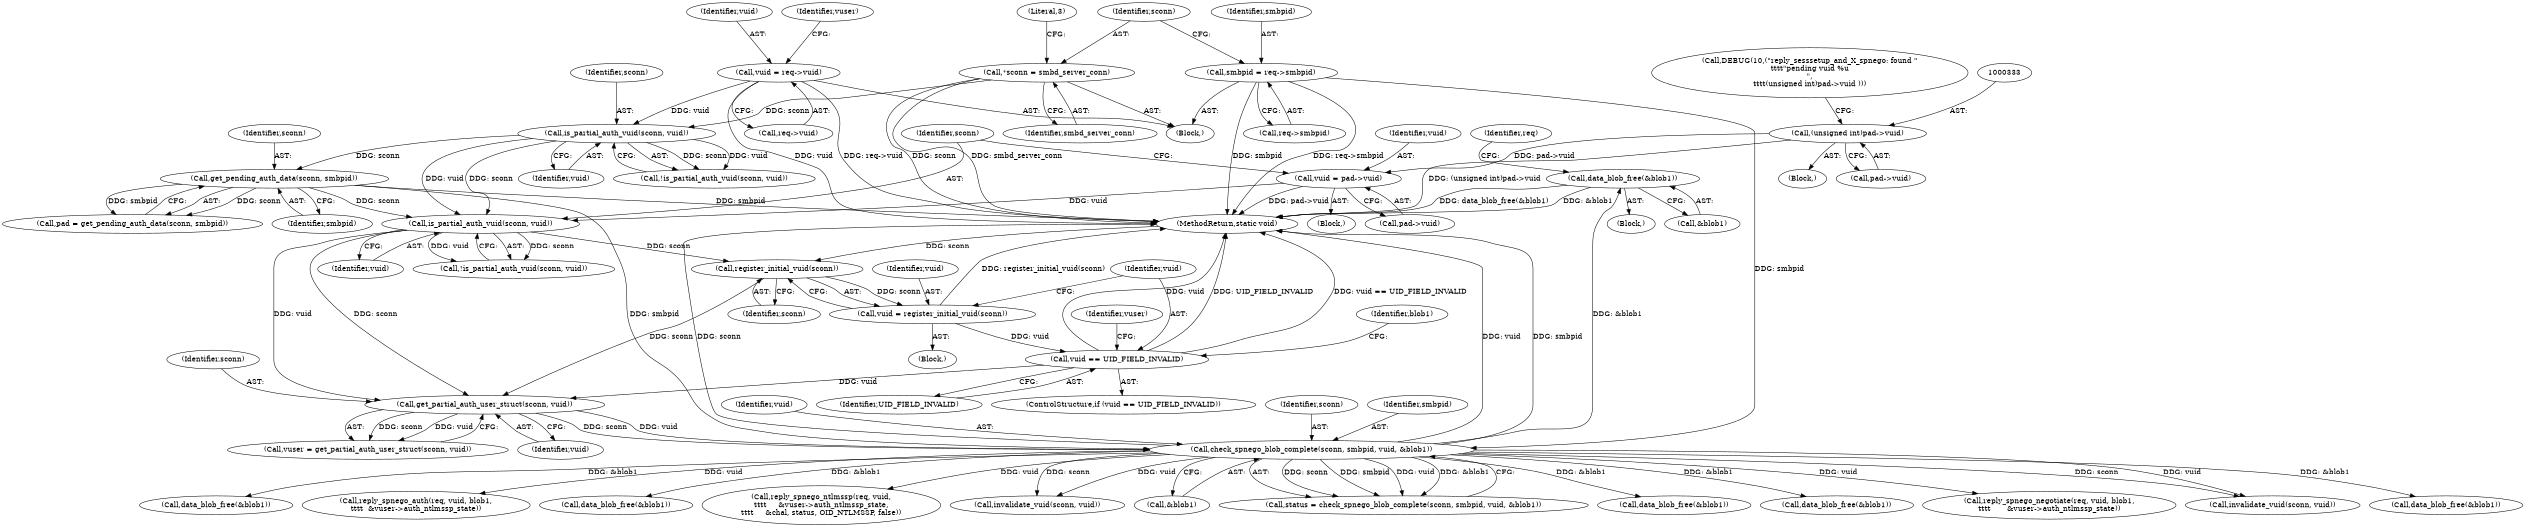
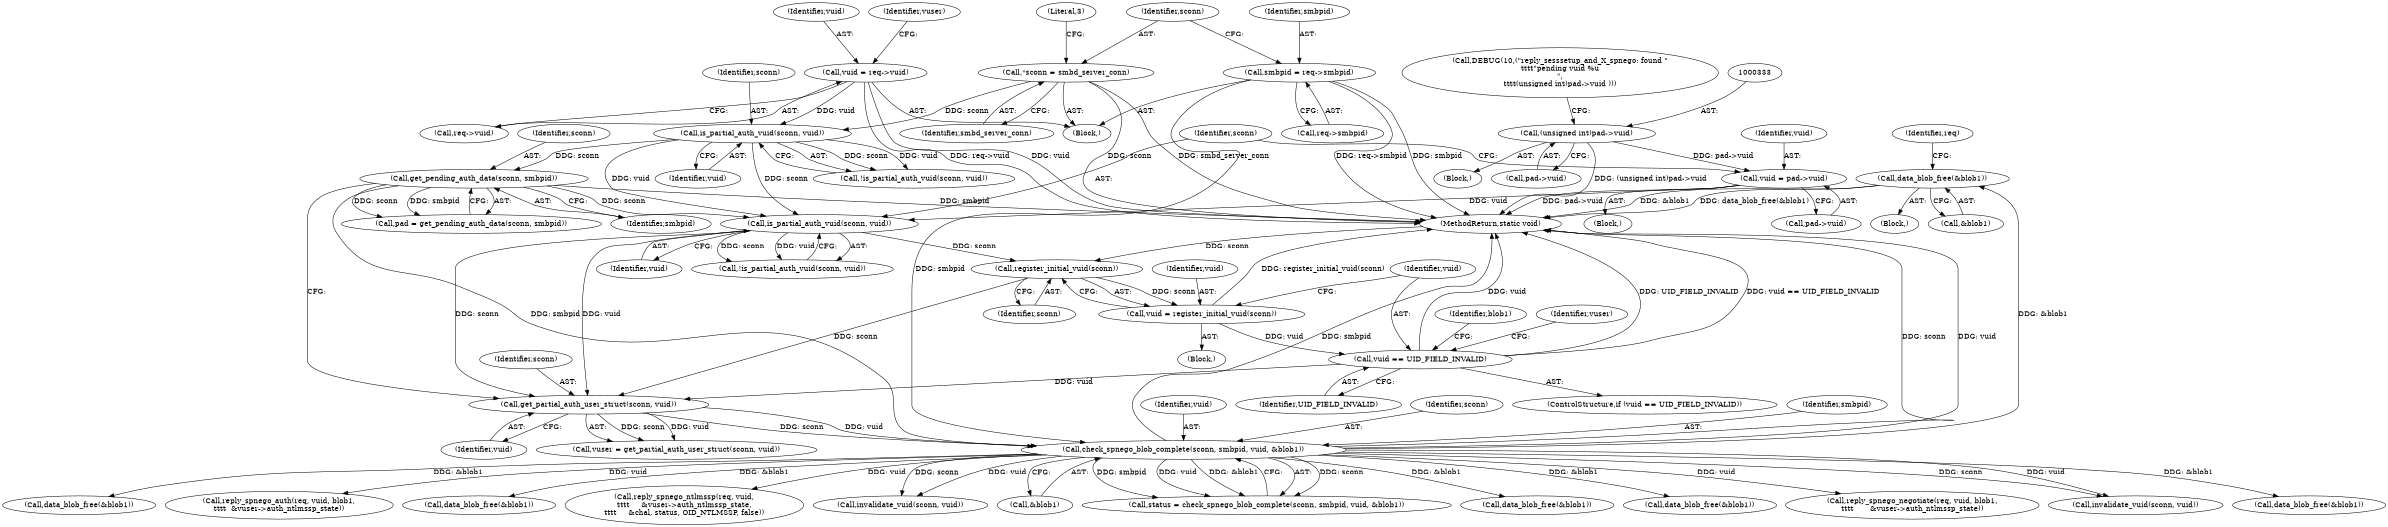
(464, 436) -> (307, 344)
